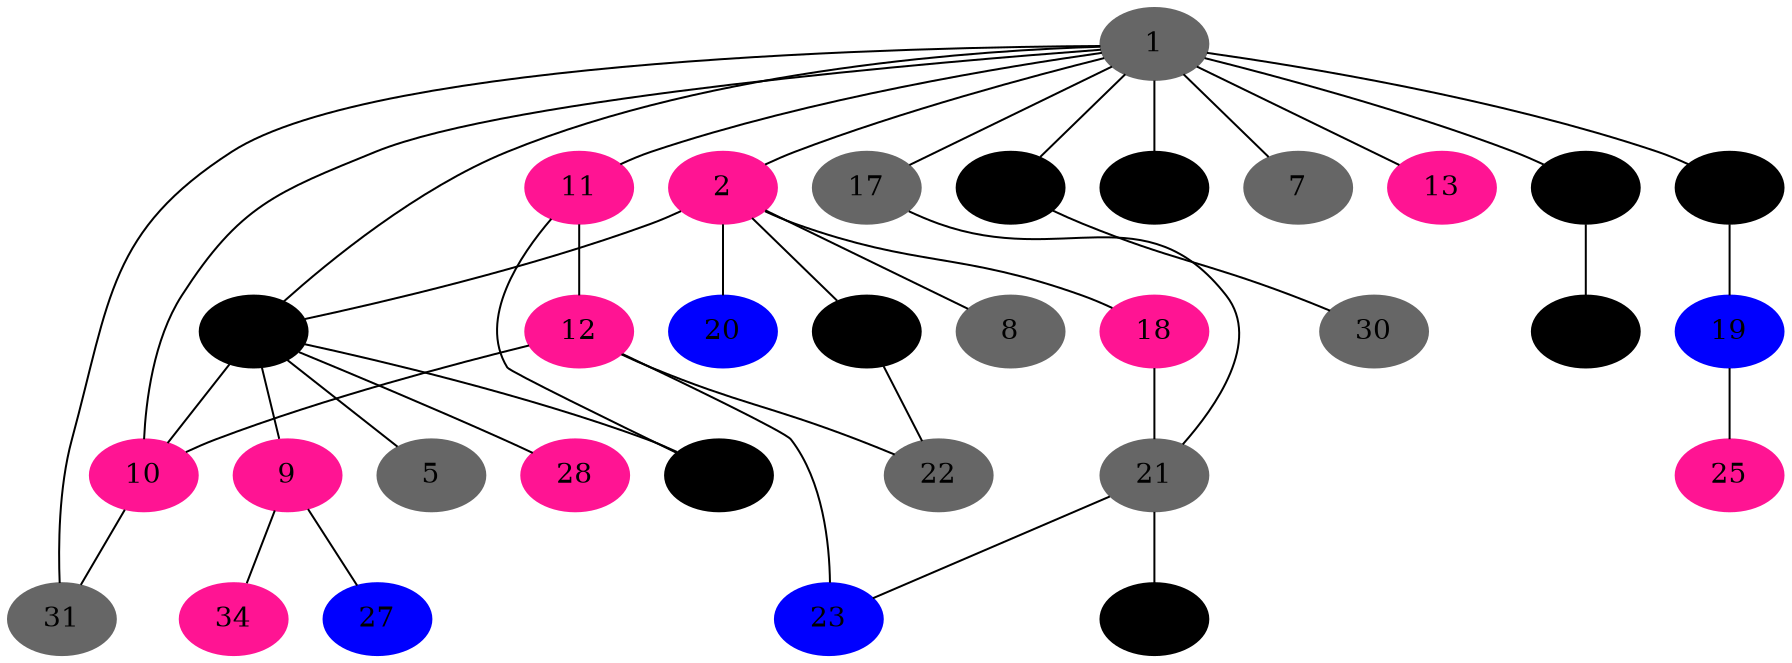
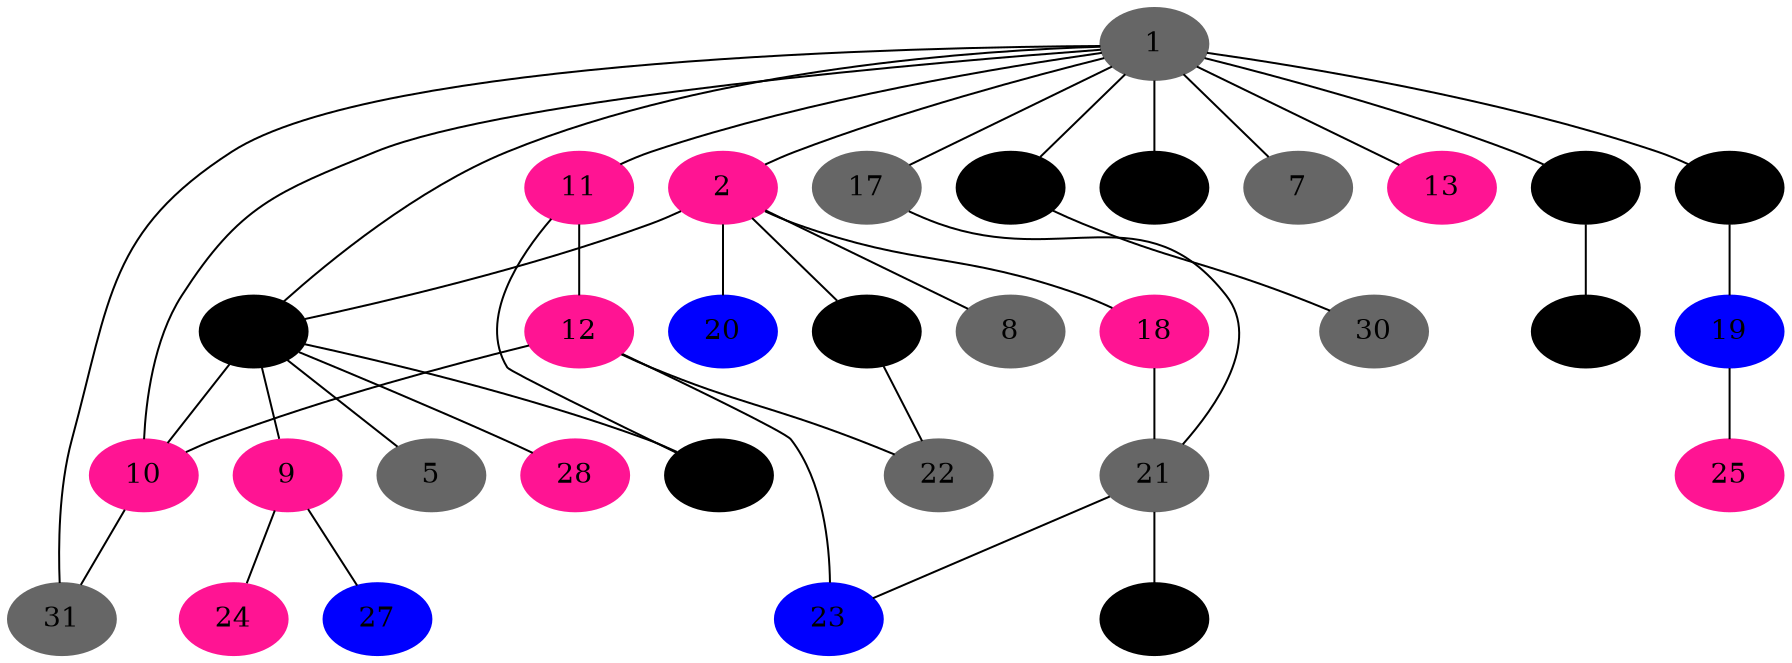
(234, 619) -> (234, 619)
